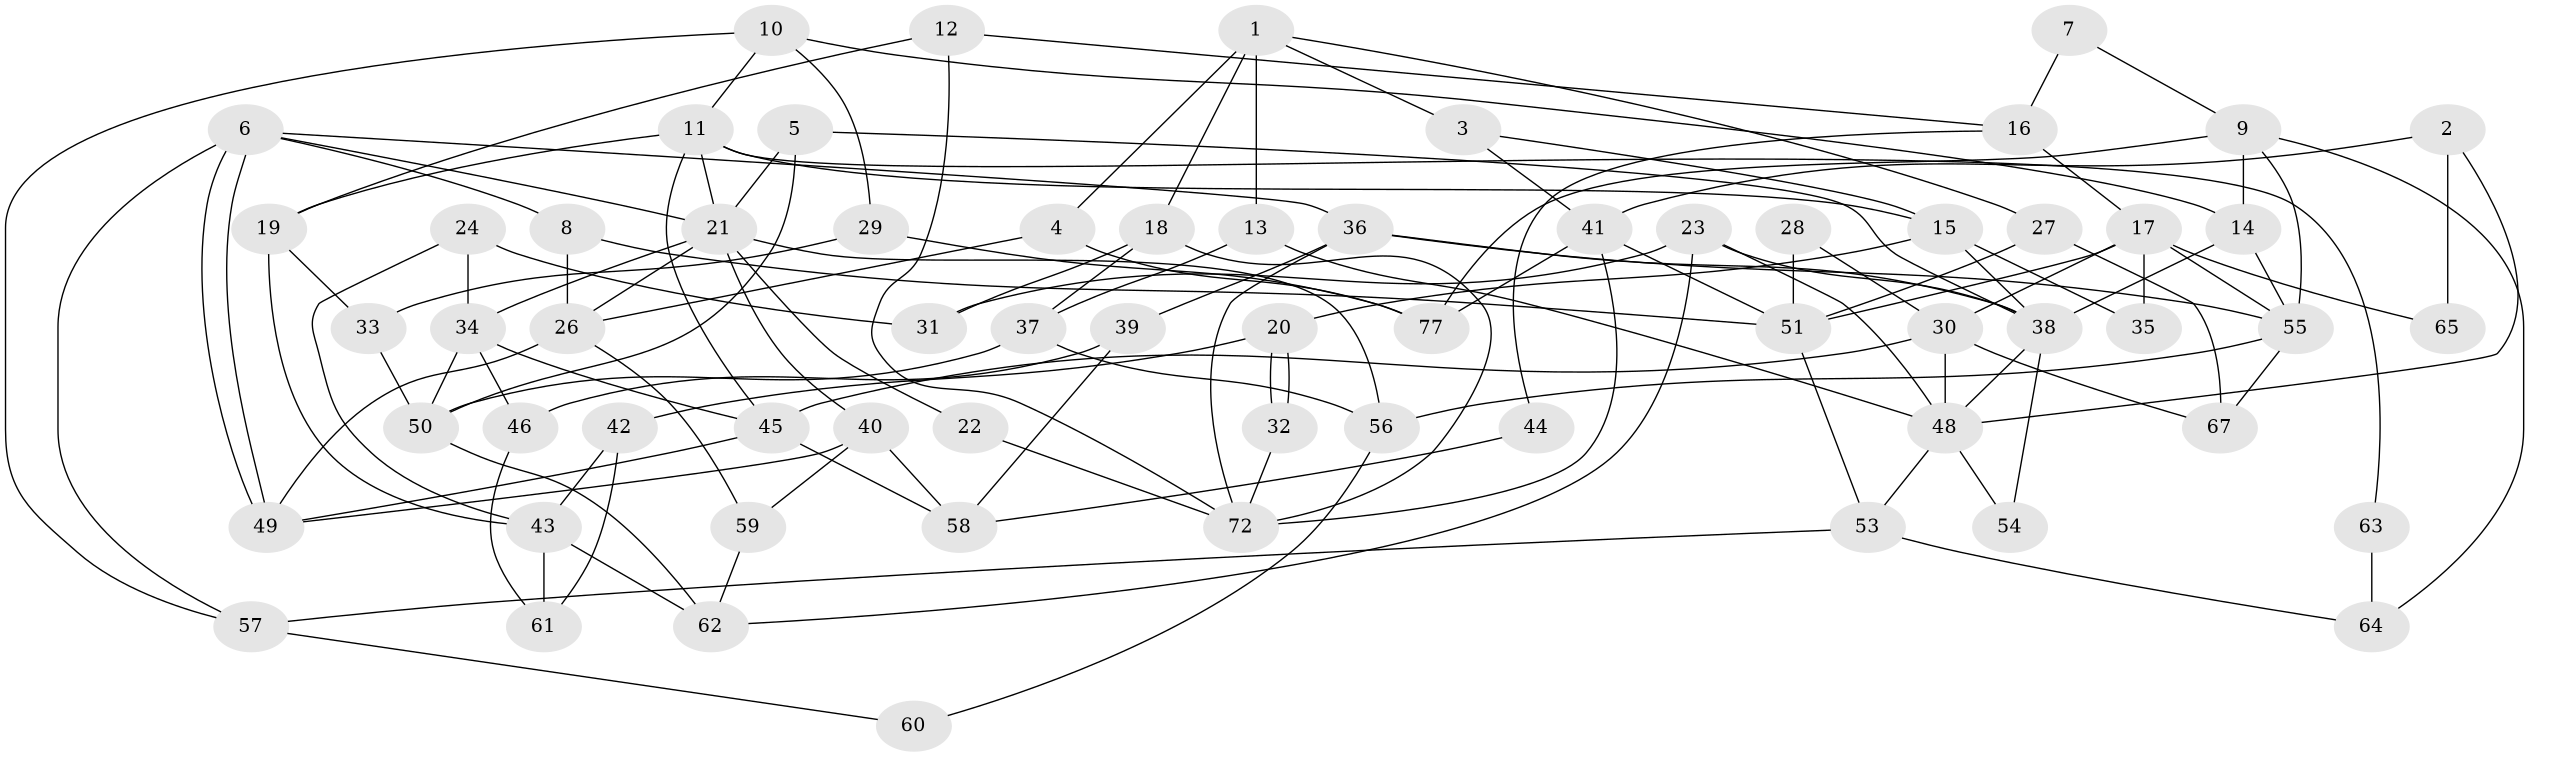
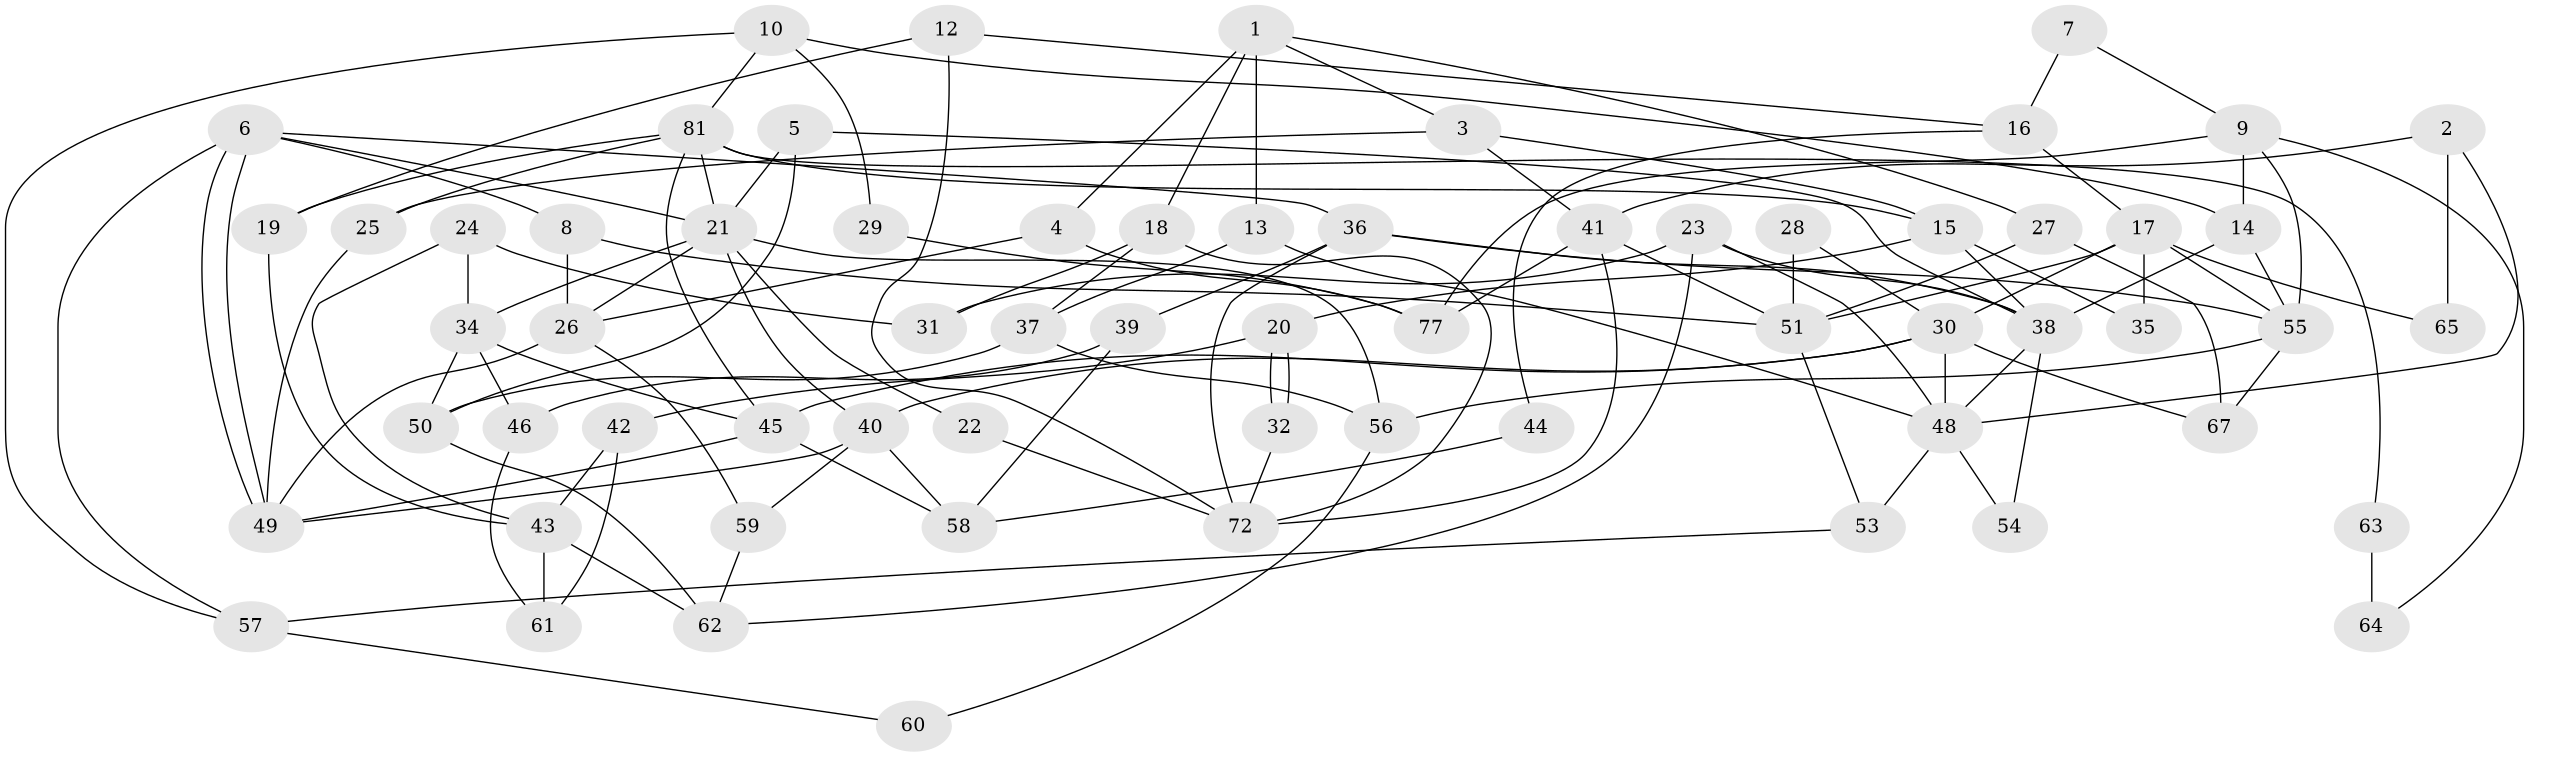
(696, 130) -> (696, 130)
none -> (369, 229)
(369, 329) -> none
none -> (1404, 363)
(2118, 583) -> none
